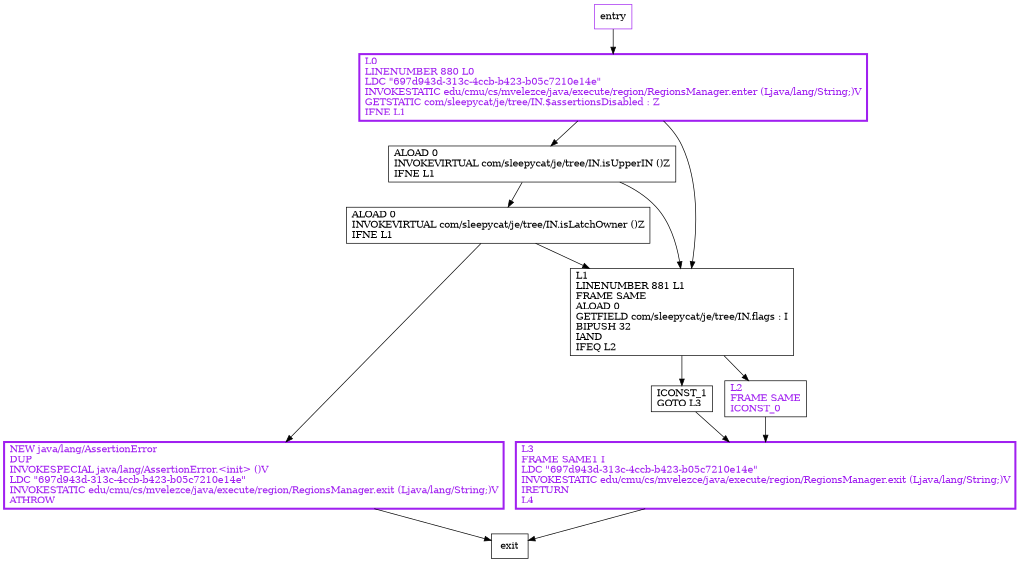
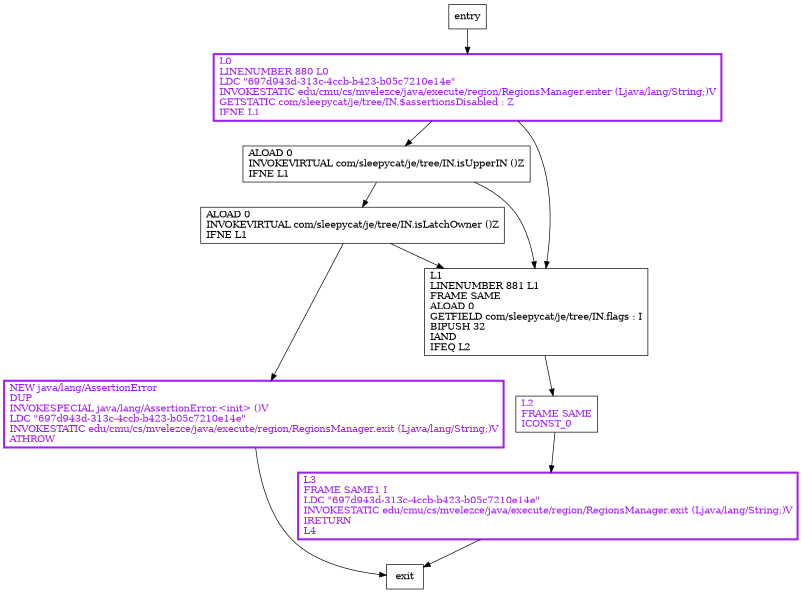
(613, 17) -> (468, 17)
(682, 399) -> none
